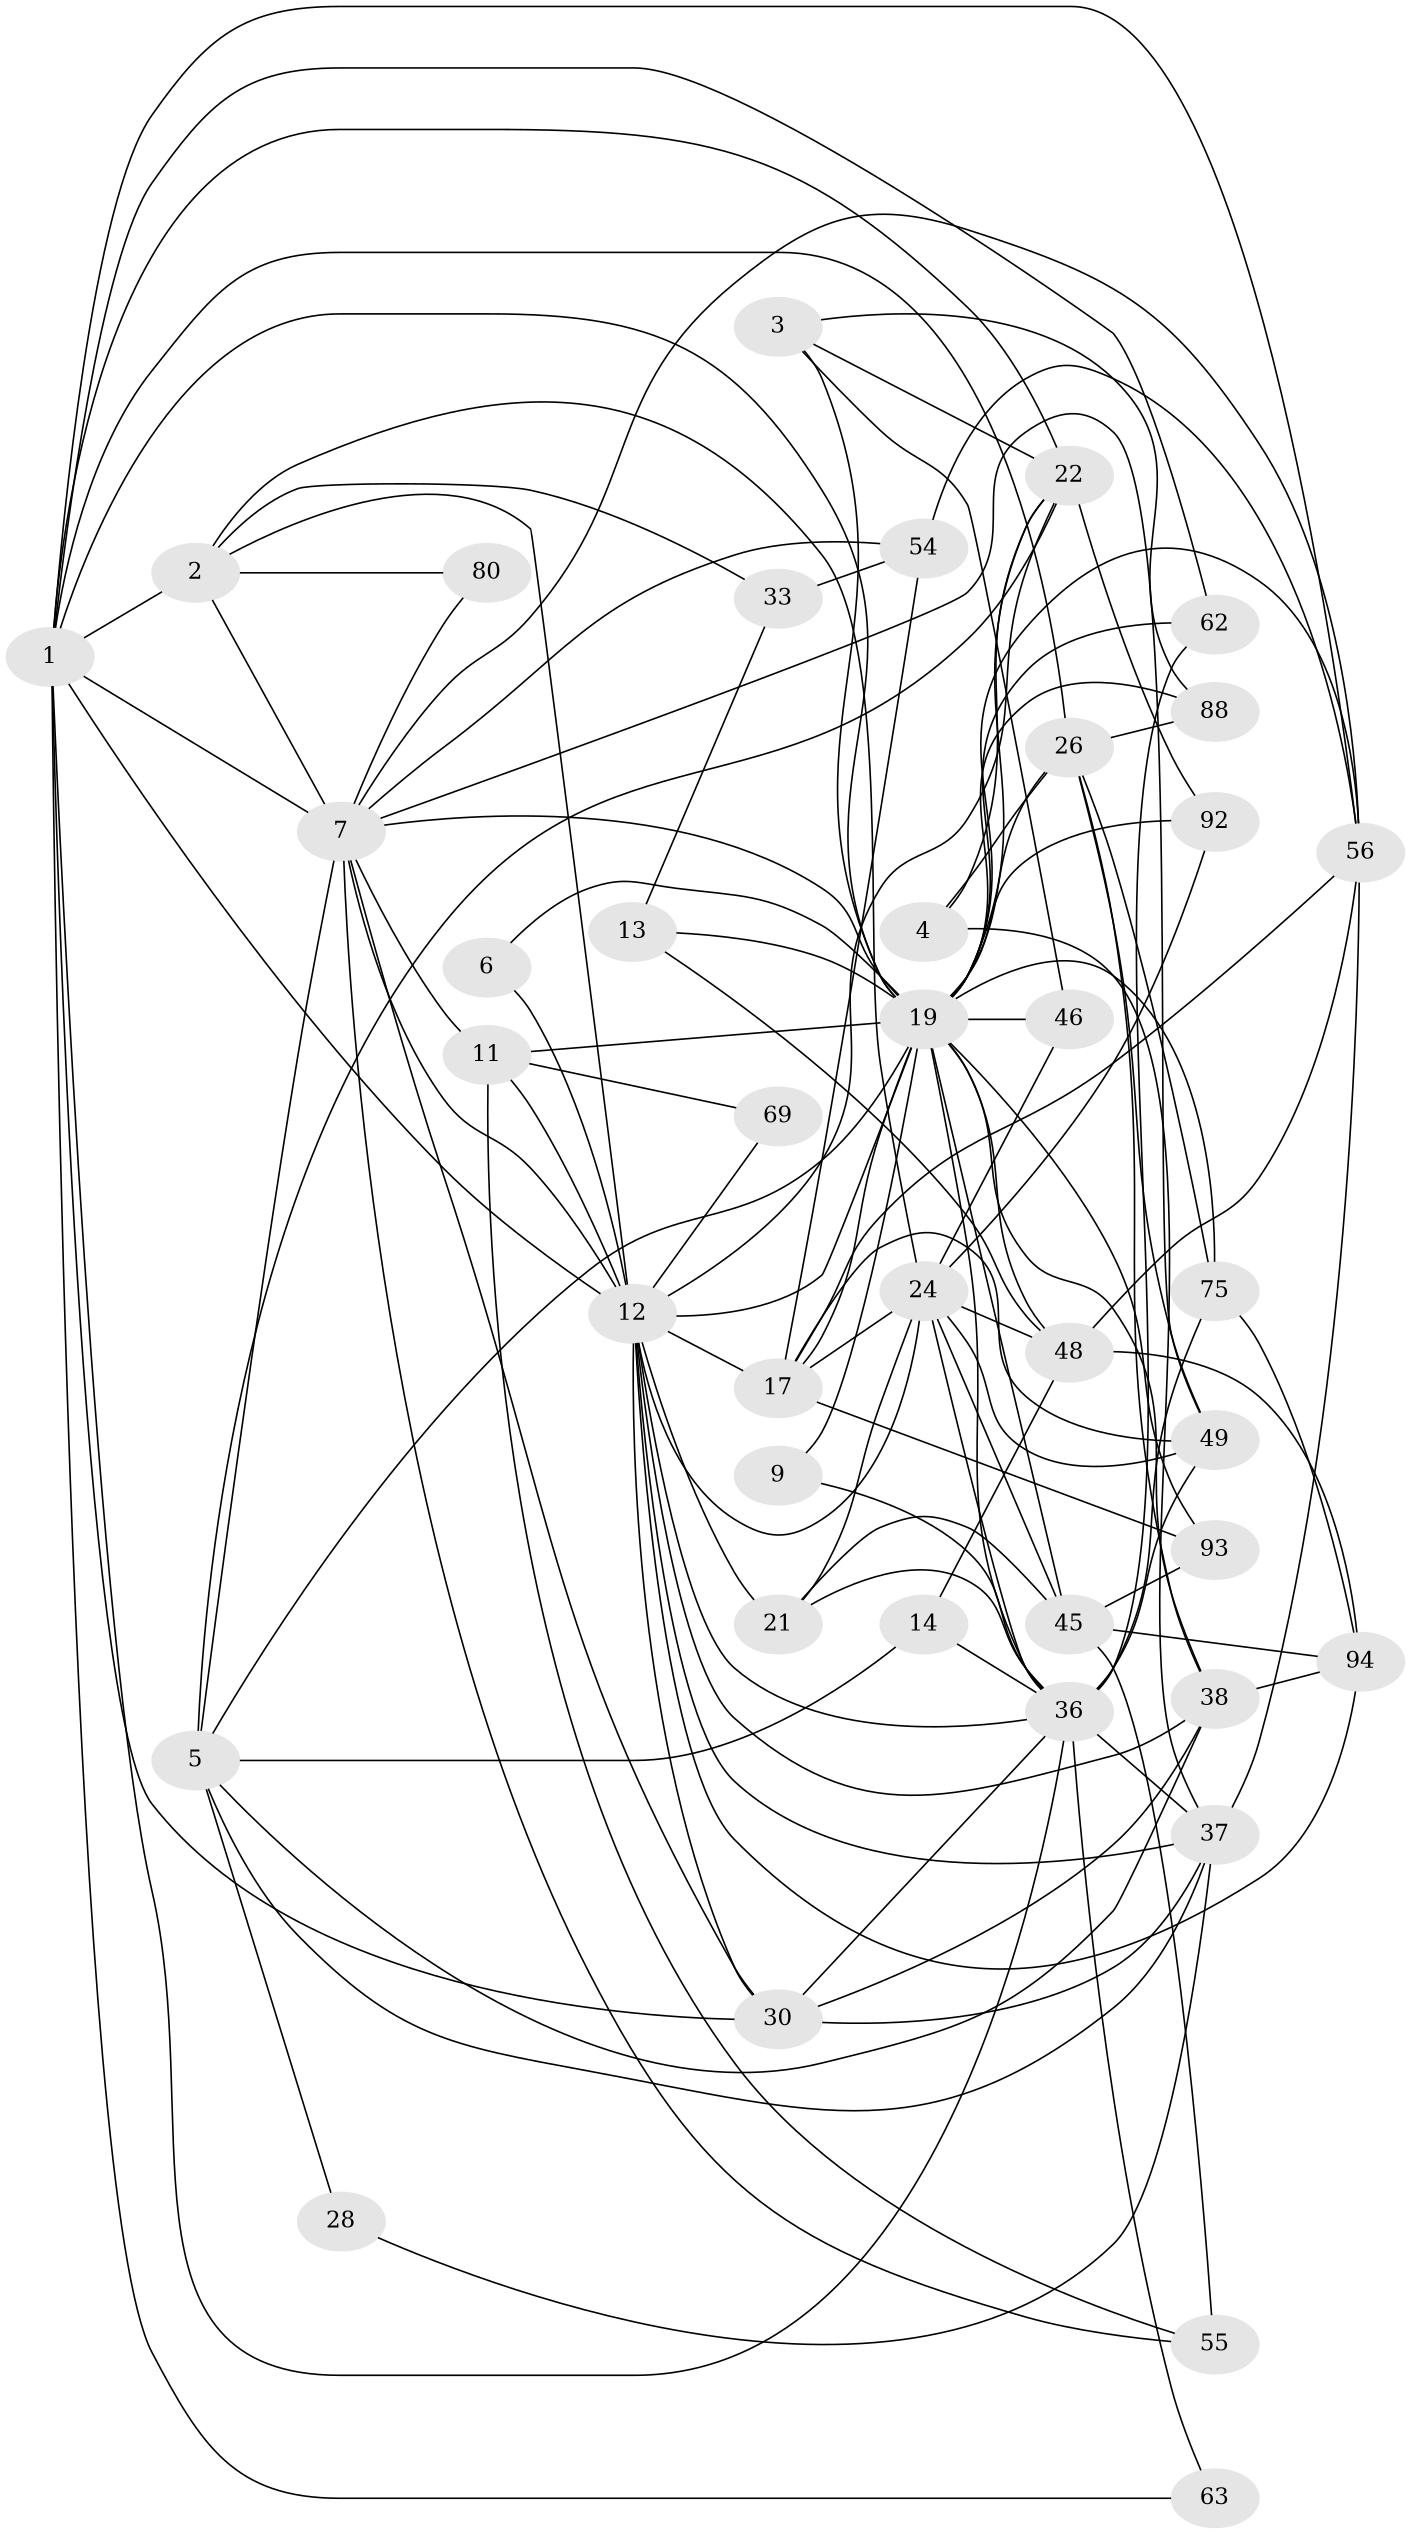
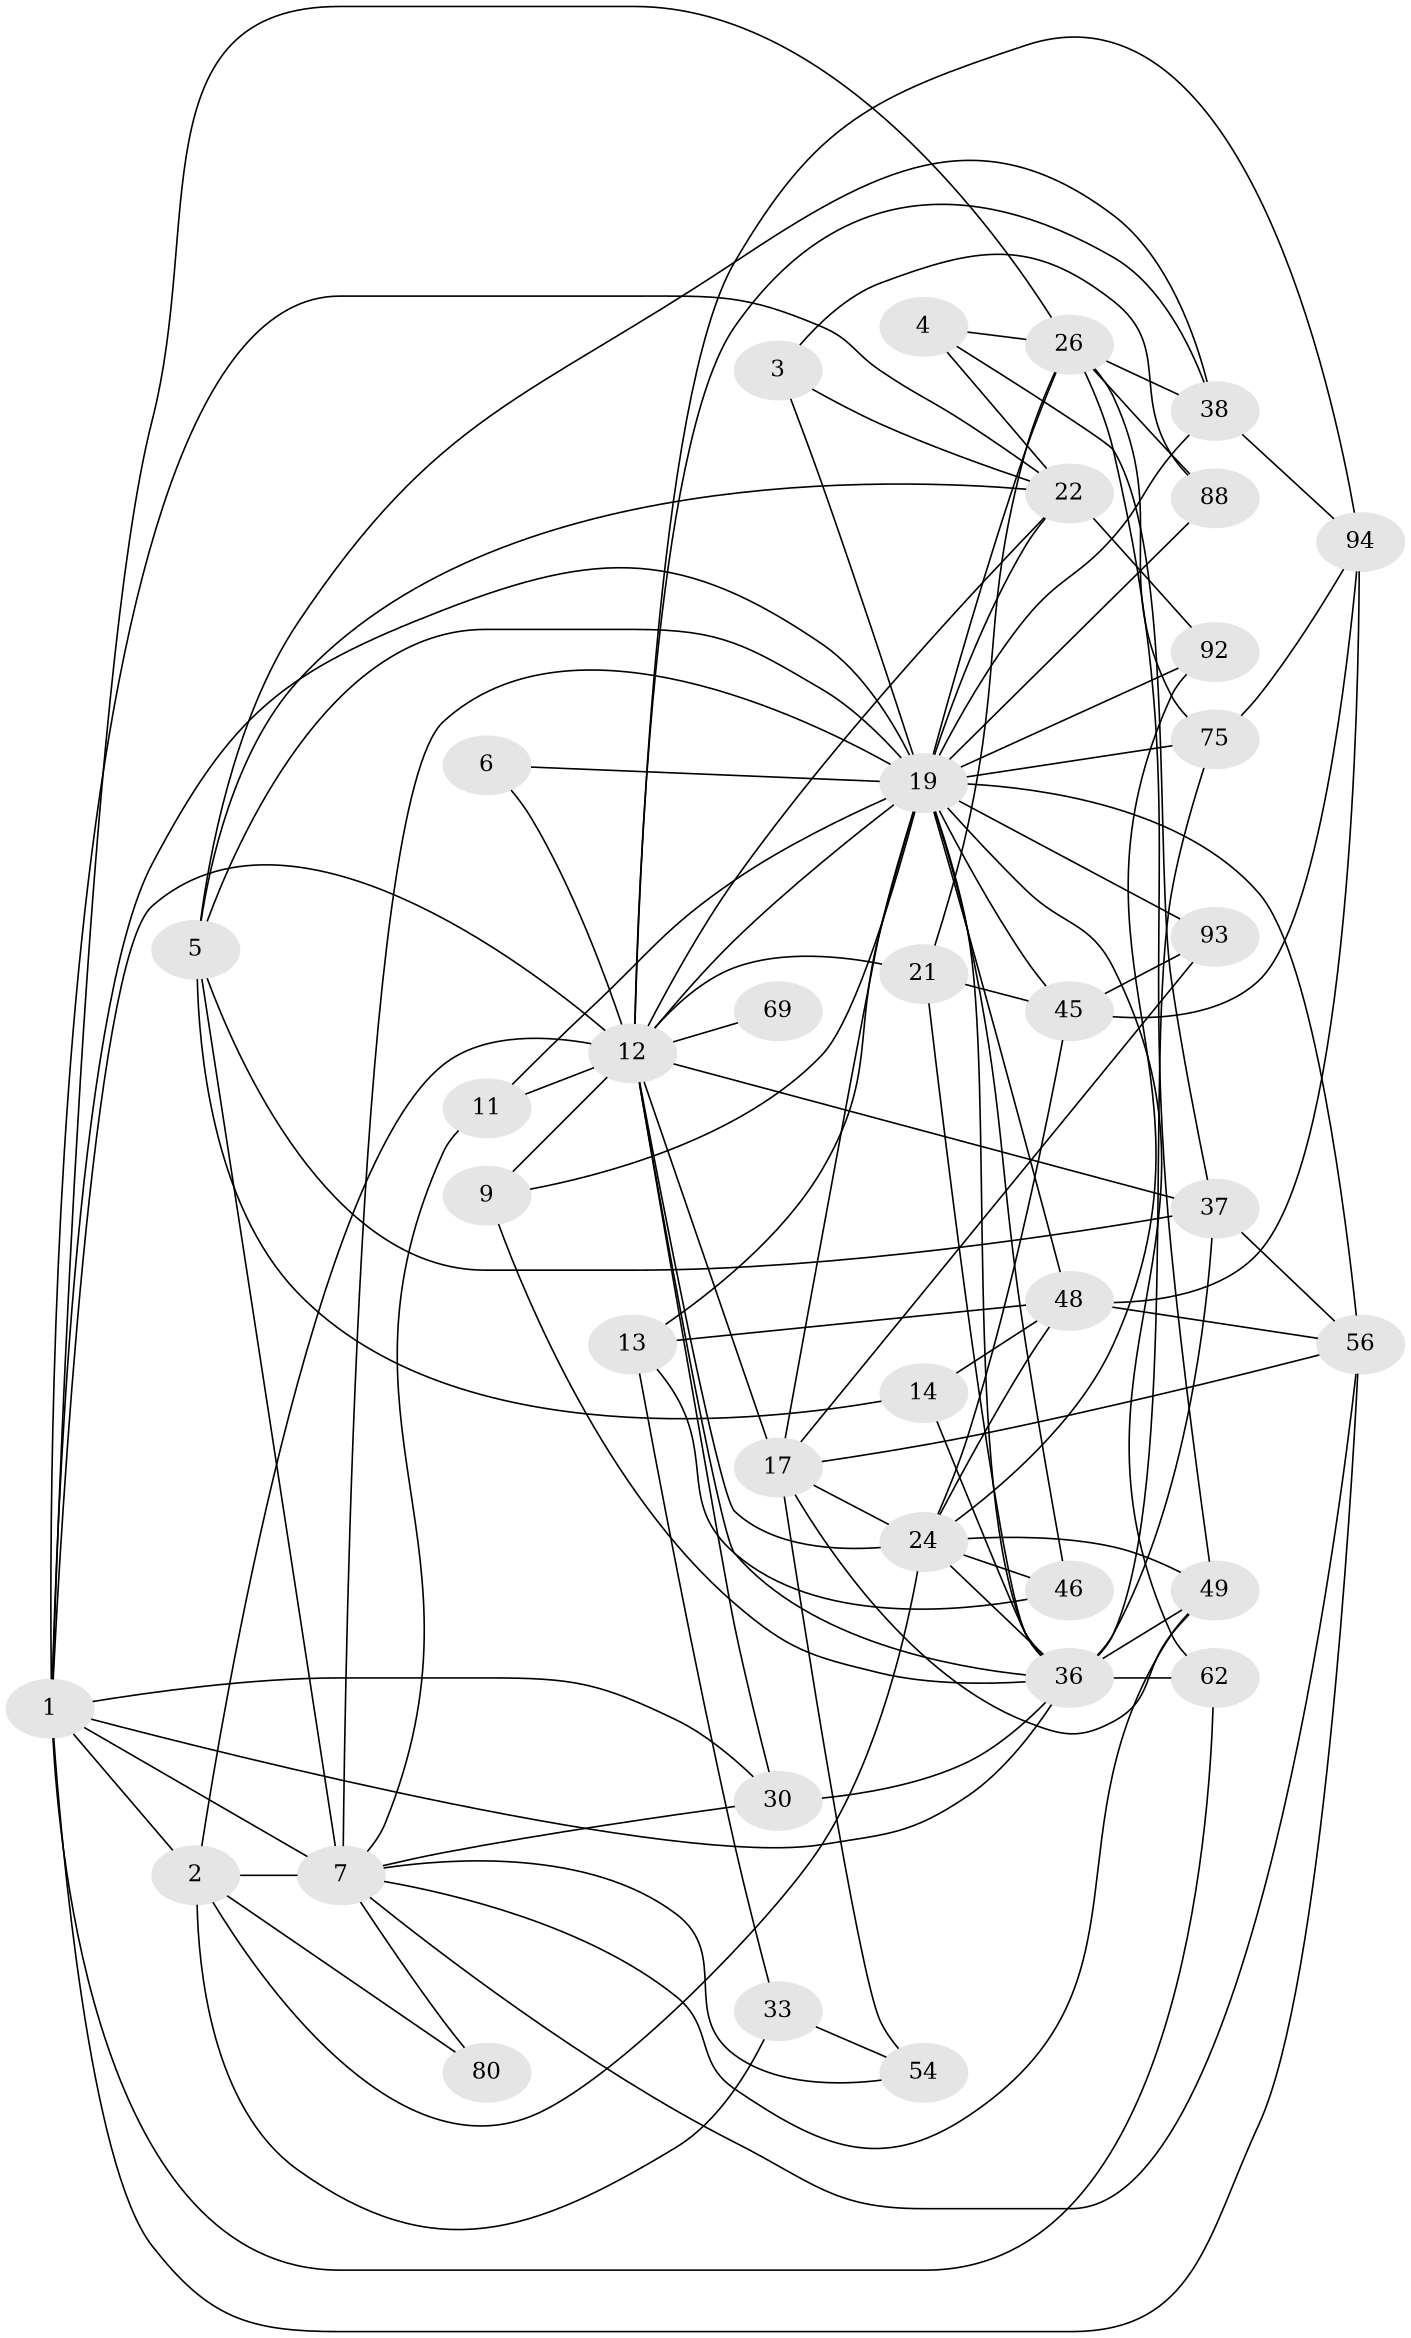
(1215, 459) -> none
(988, 600) -> (812, 1594)
(633, 1086) -> none
(444, 1099) -> (560, 1124)
(865, 1455) -> (993, 643)
(1046, 1895) -> none
(1039, 2000) -> none
(341, 2222) -> none
(1215, 2345) -> none
(1215, 2498) -> none
